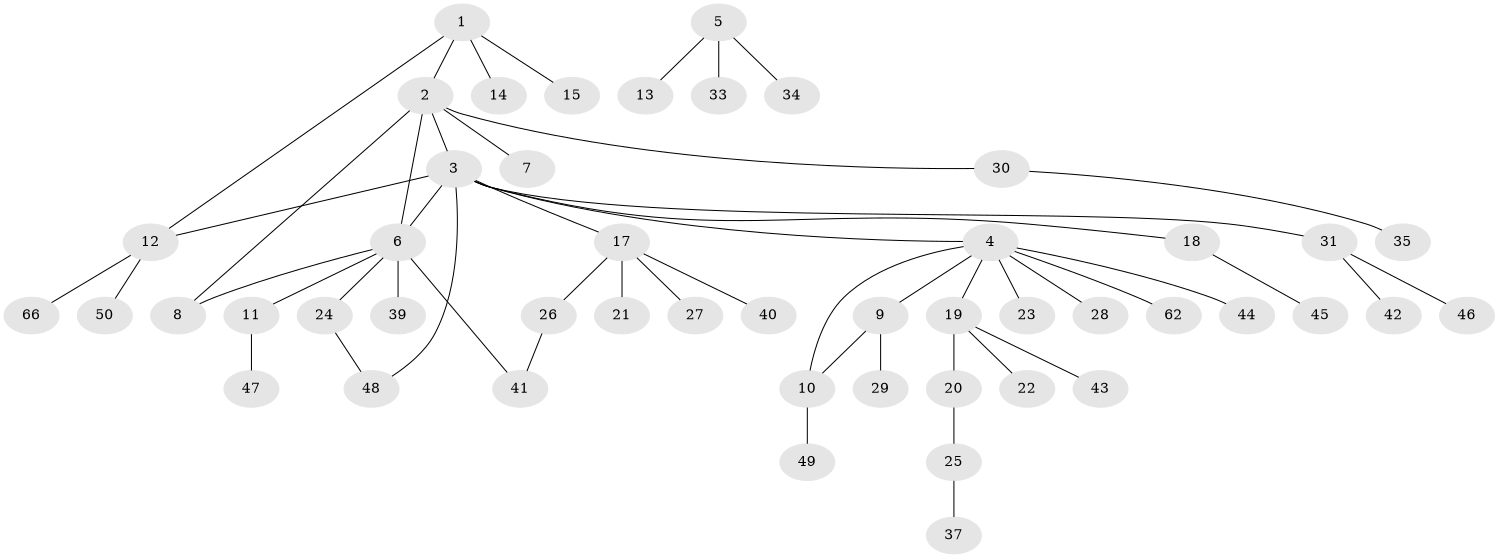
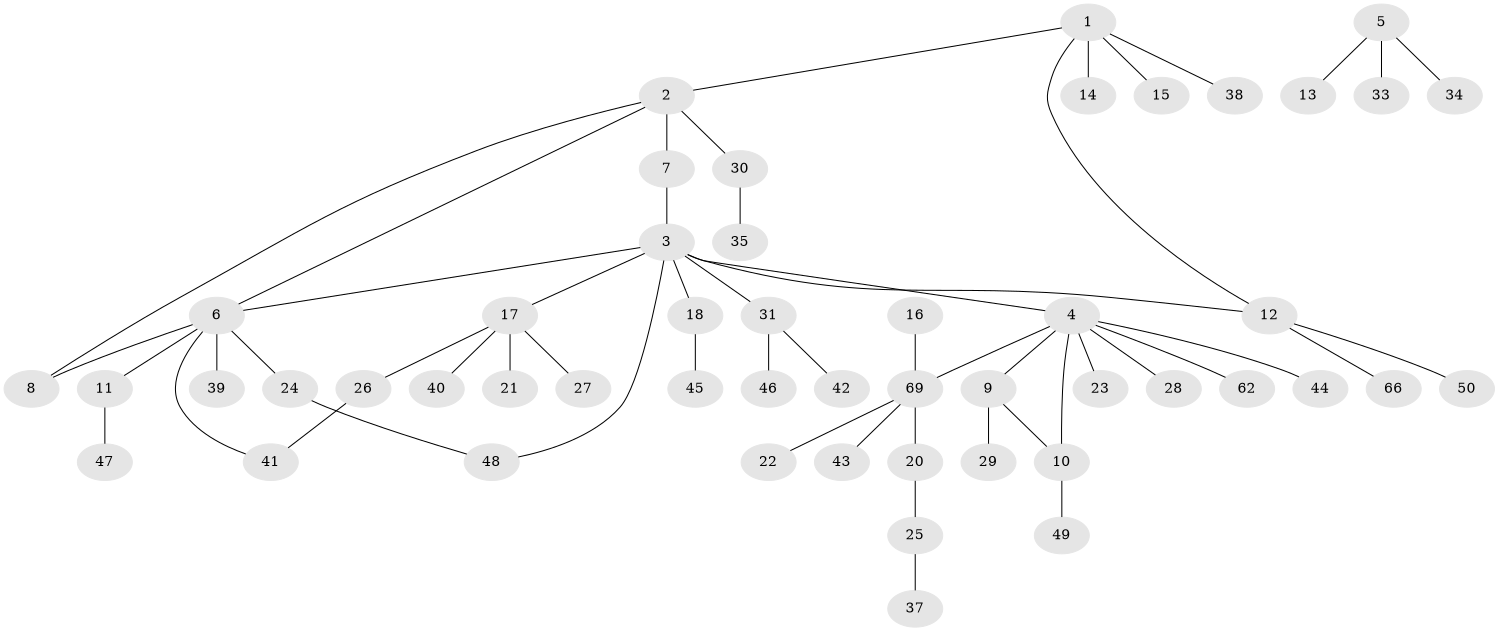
none -> (1235, 96)
(440, 132) -> (667, 206)
none -> (915, 316)
(954, 316) -> (915, 389)
